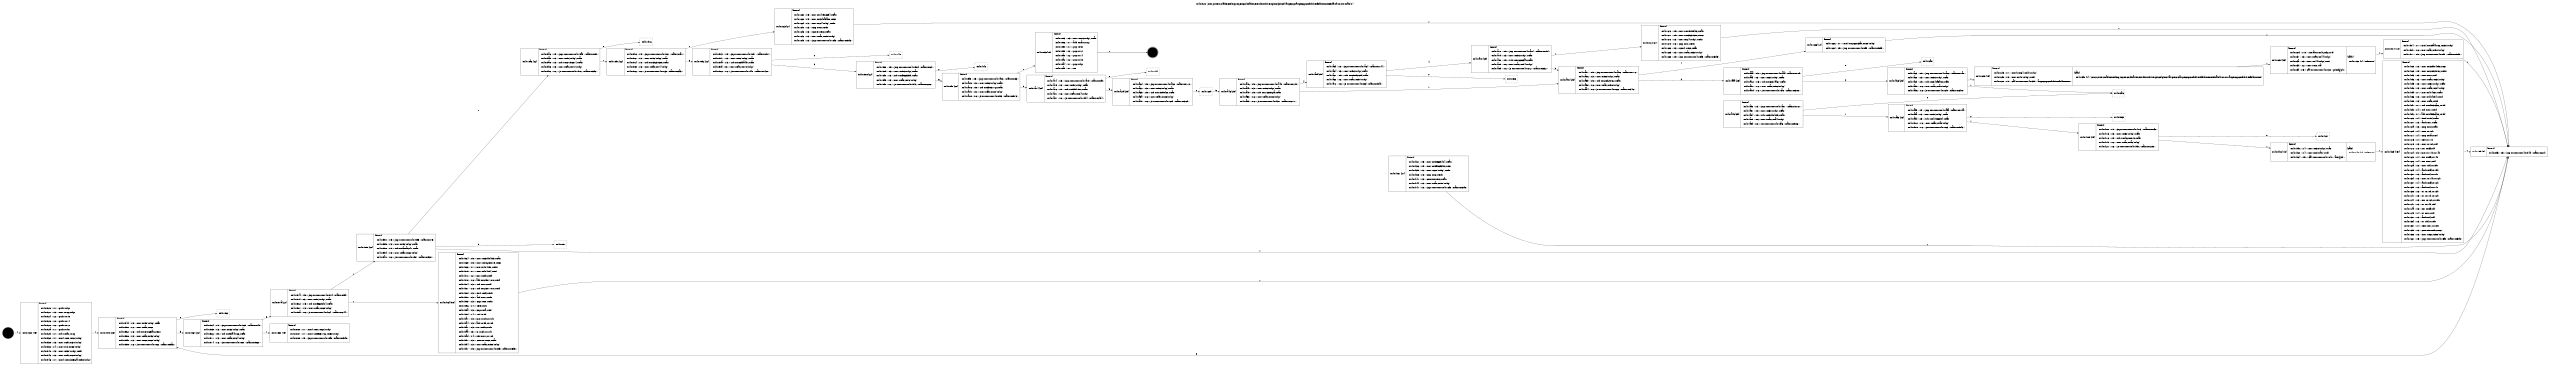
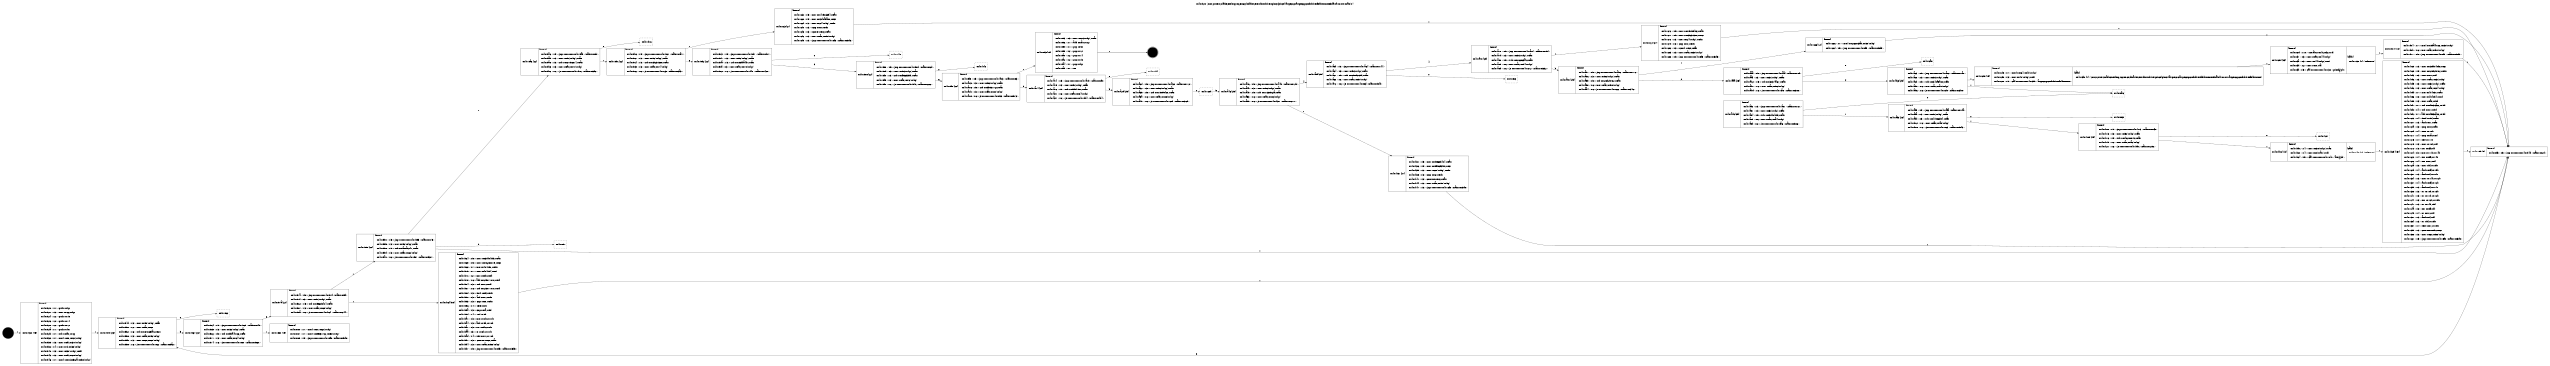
(1428, 89) -> (1339, 130)
